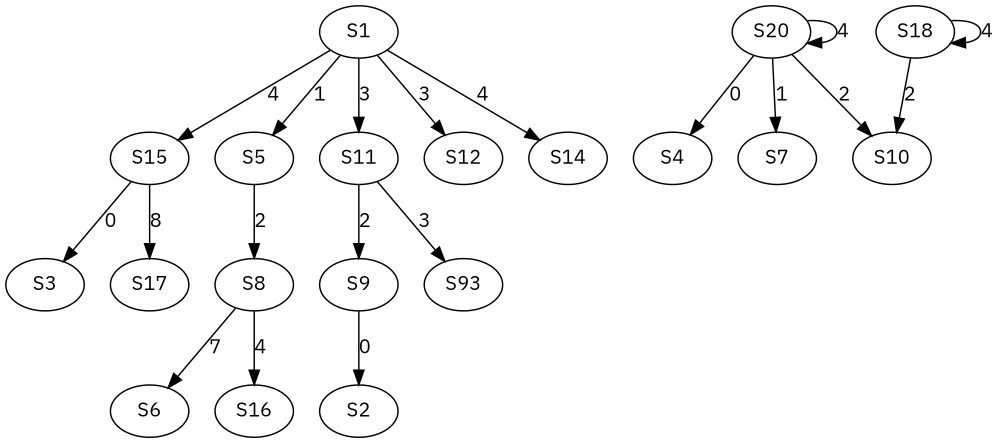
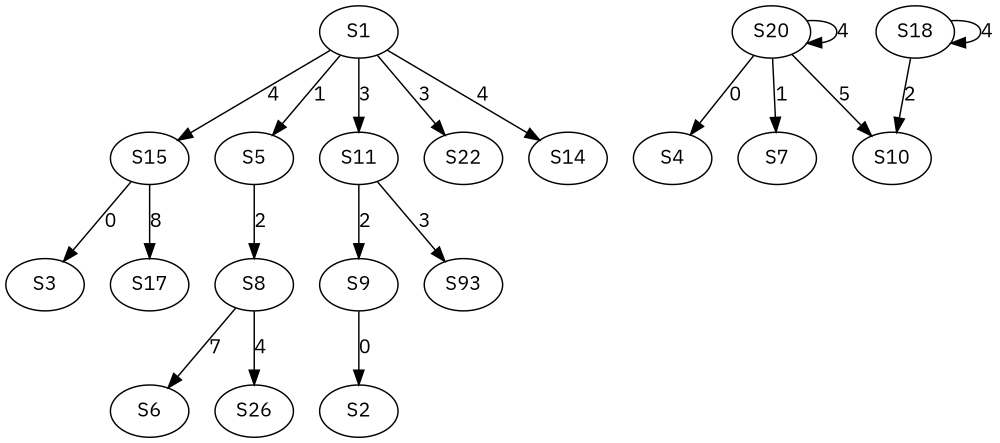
(845, 95) -> (845, 95)
(463, 158) -> (463, 158)
(254, 411) -> (254, 411)
